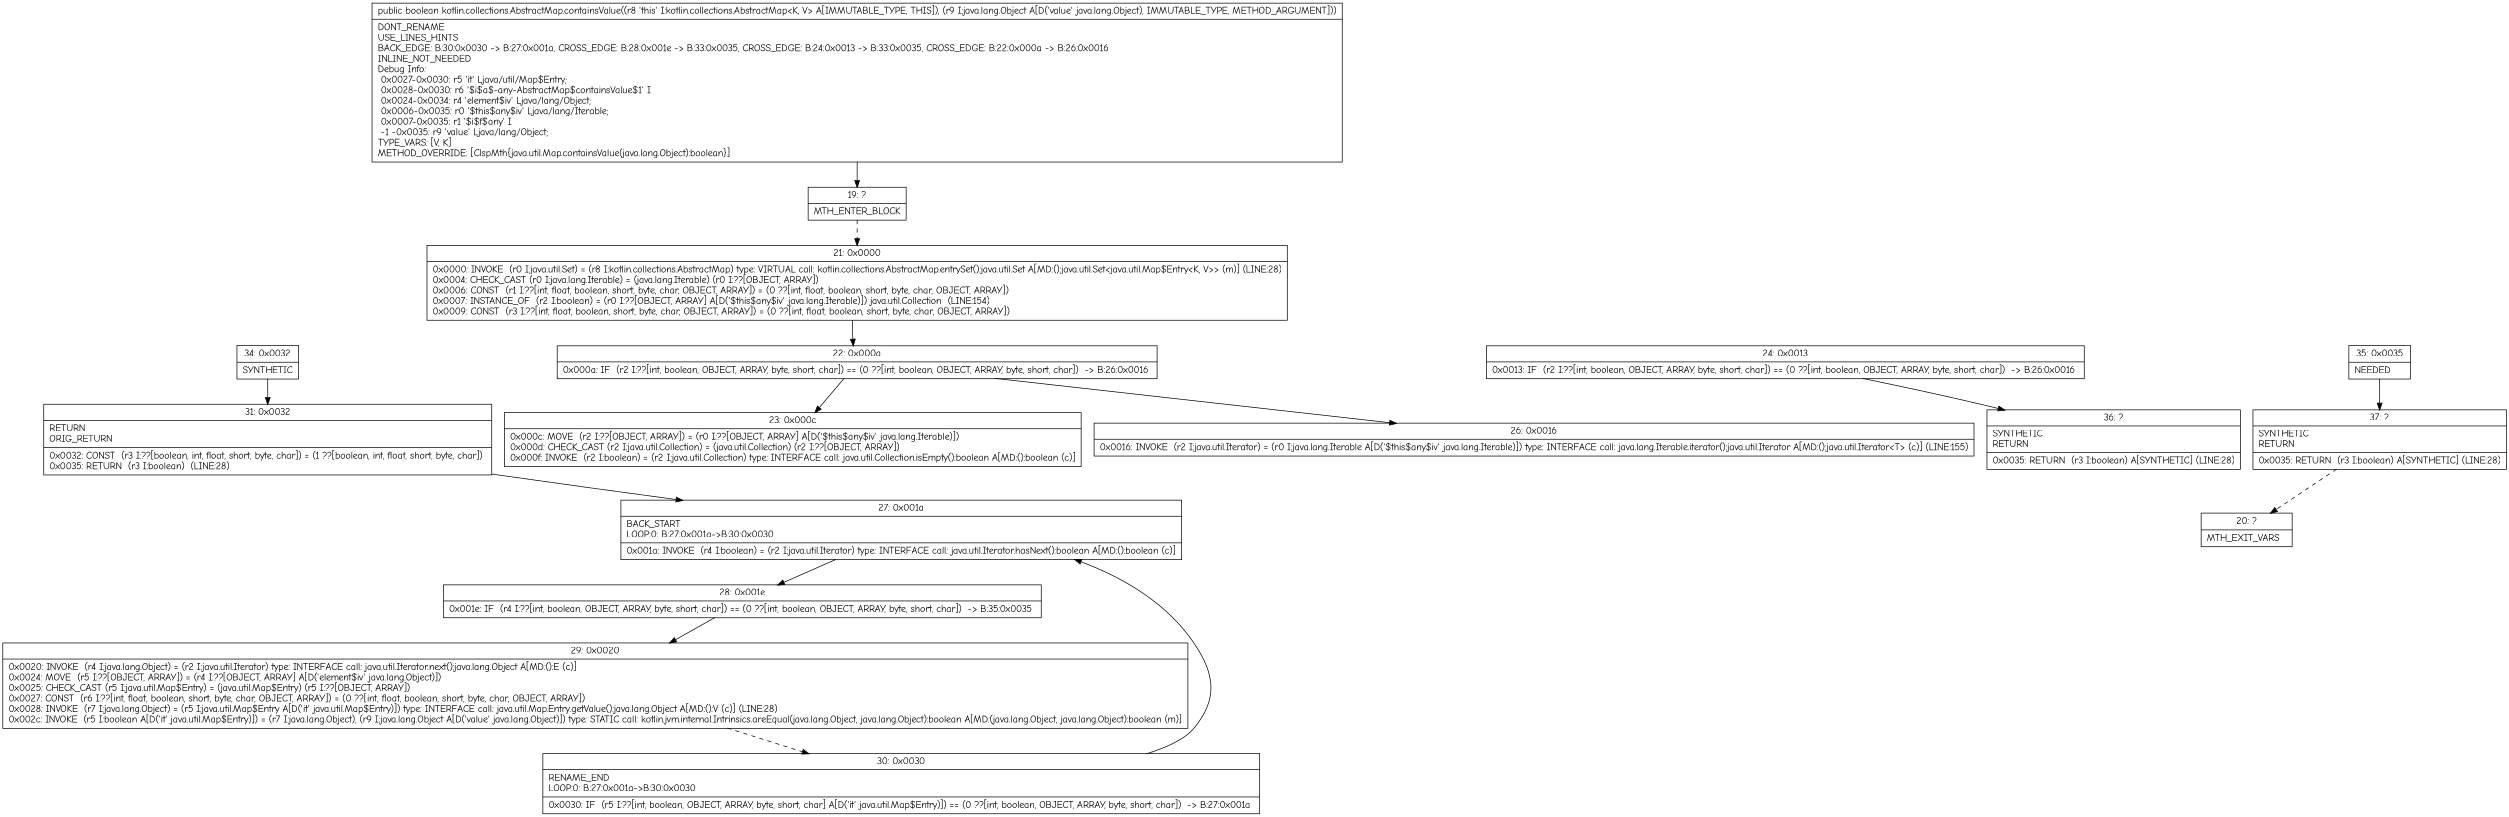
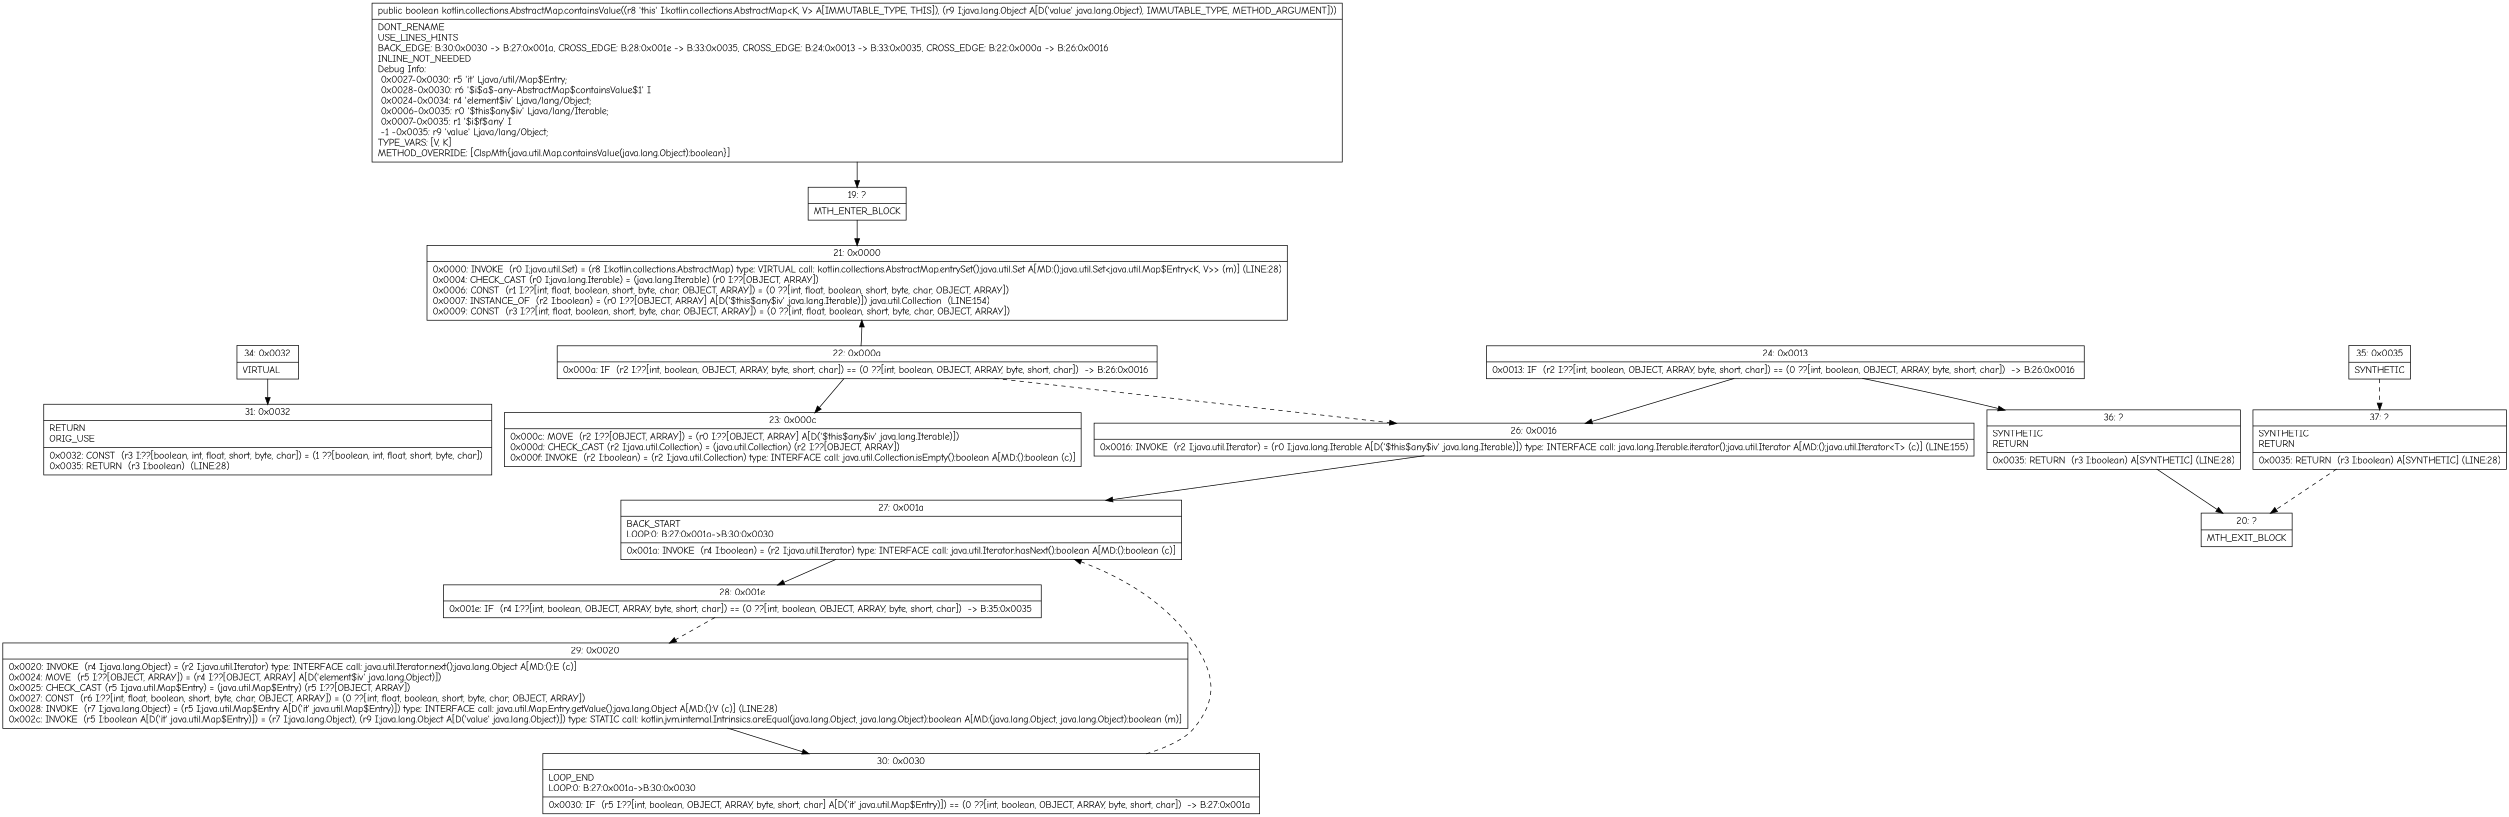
(857, 229) -> (857, 229)
(853, 330) -> (862, 337)
(268, 370) -> (261, 370)
(2373, 370) -> (2380, 370)
(2380, 391) -> (2380, 391)
none -> (1663, 400)
(1192, 401) -> (1192, 401)
(81, 439) -> (72, 439)
(584, 487) -> (1269, 478)
none -> (2187, 489)
(2243, 538) -> (2247, 538)
(695, 629) -> (695, 629)
(1196, 646) -> (1196, 646)
(765, 740) -> (765, 740)
(579, 778) -> (572, 778)
